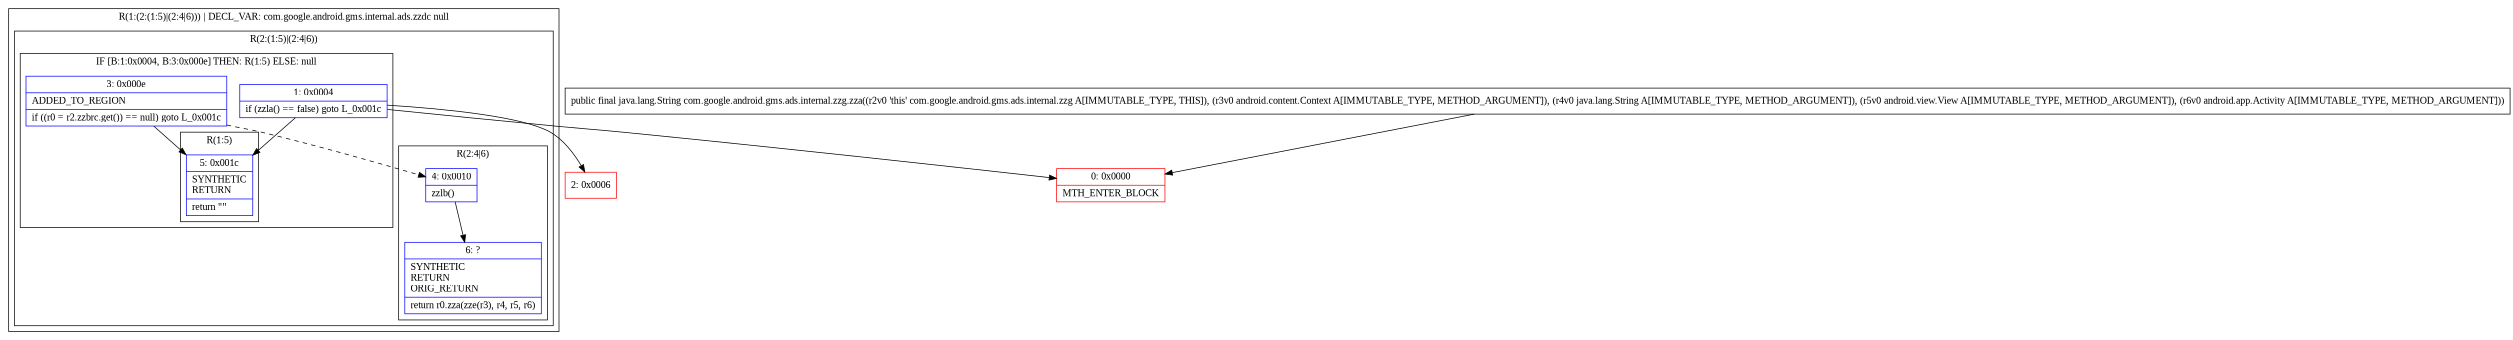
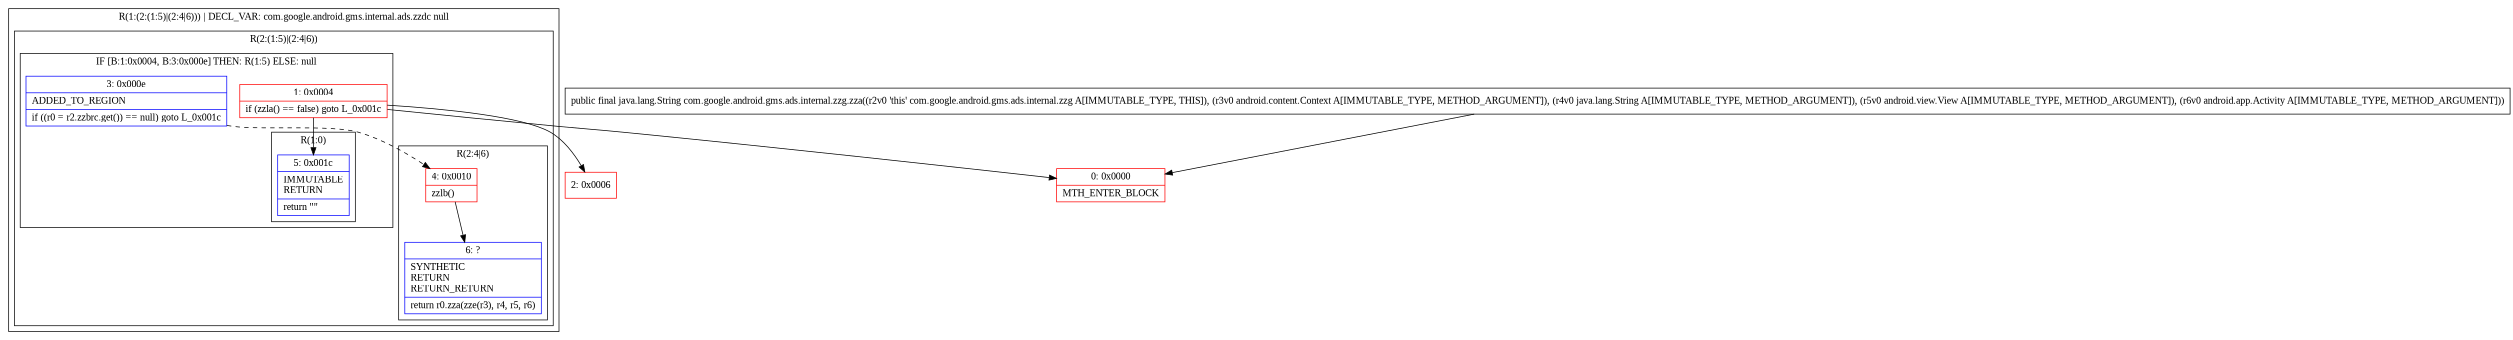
(313, 101) -> (313, 101)
(167, 138) -> none
(220, 140) -> (313, 140)
(220, 179) -> (313, 179)
(451, 185) -> (451, 185)
(445, 289) -> (452, 289)
